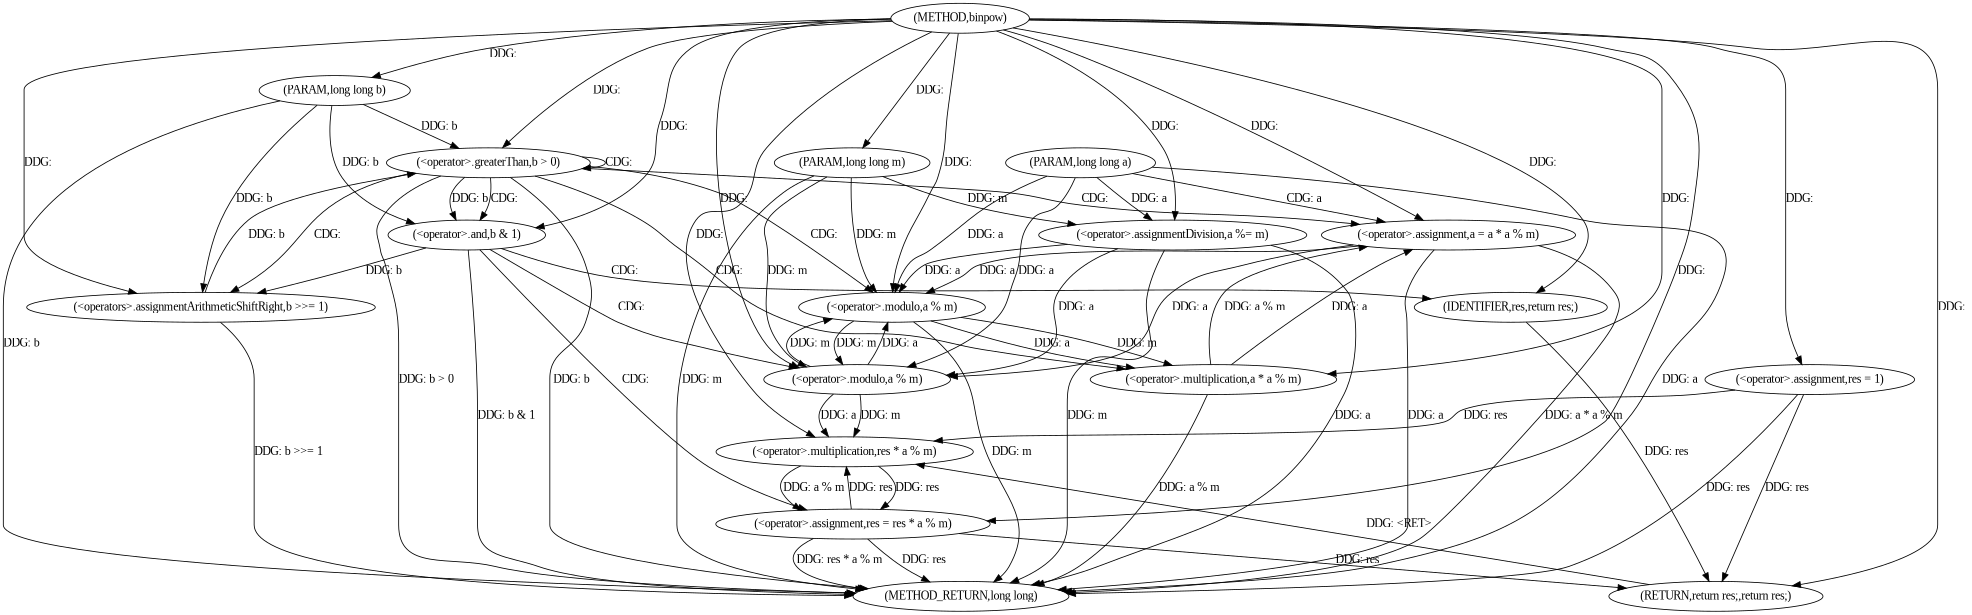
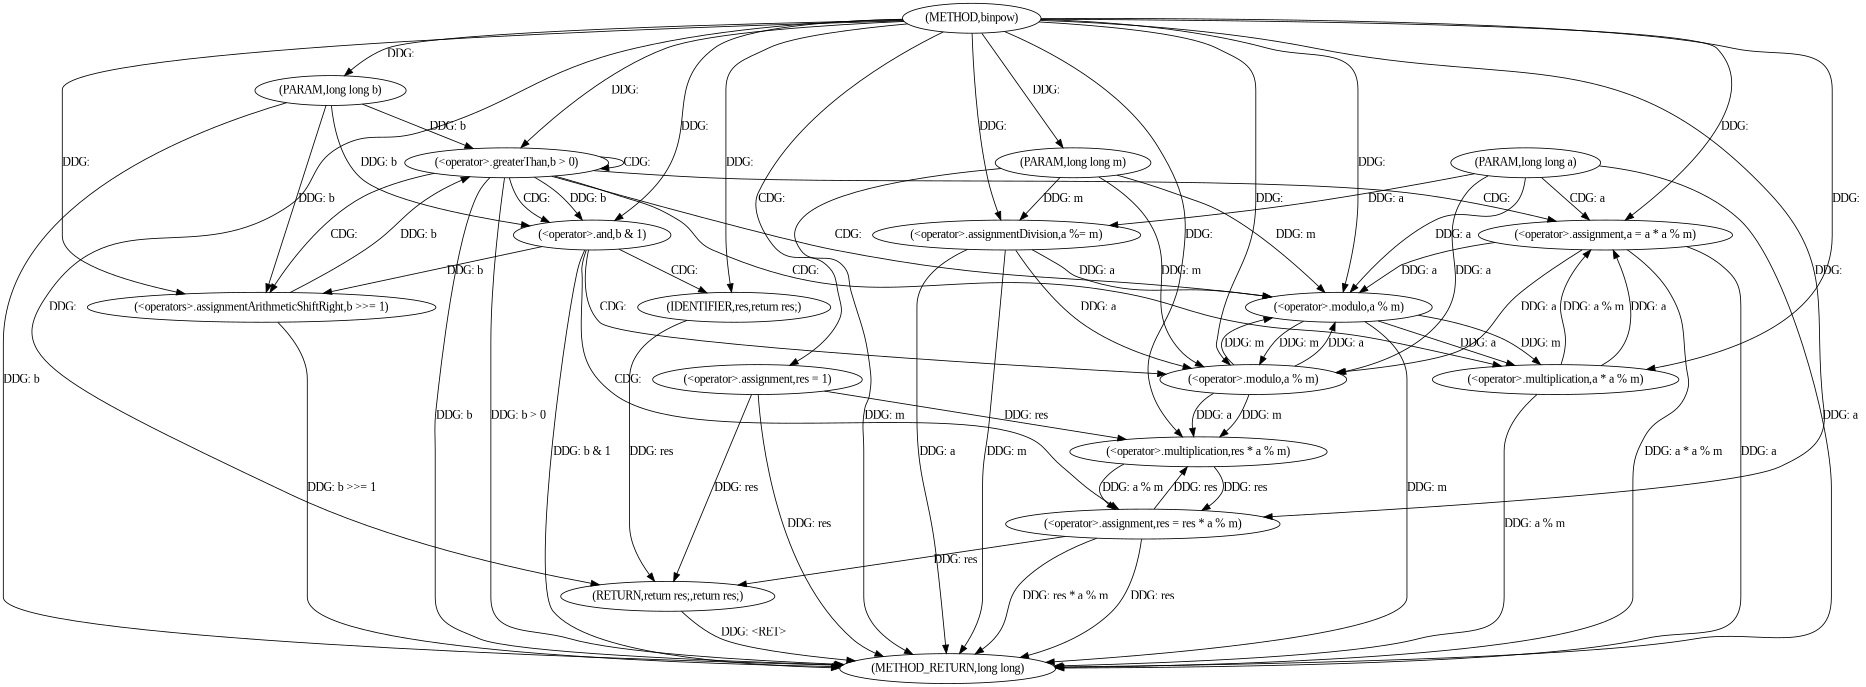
(1801, 199) -> (774, 199)
(1287, 525) -> (759, 649)
